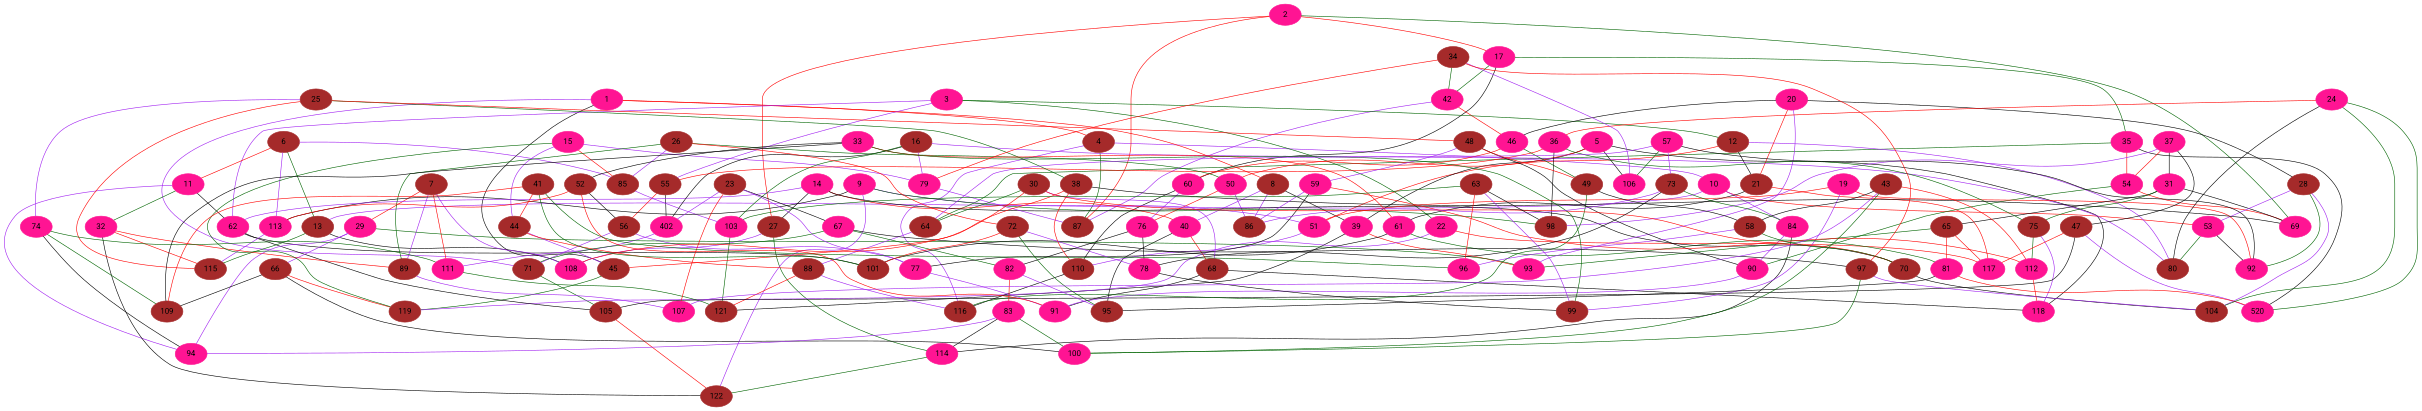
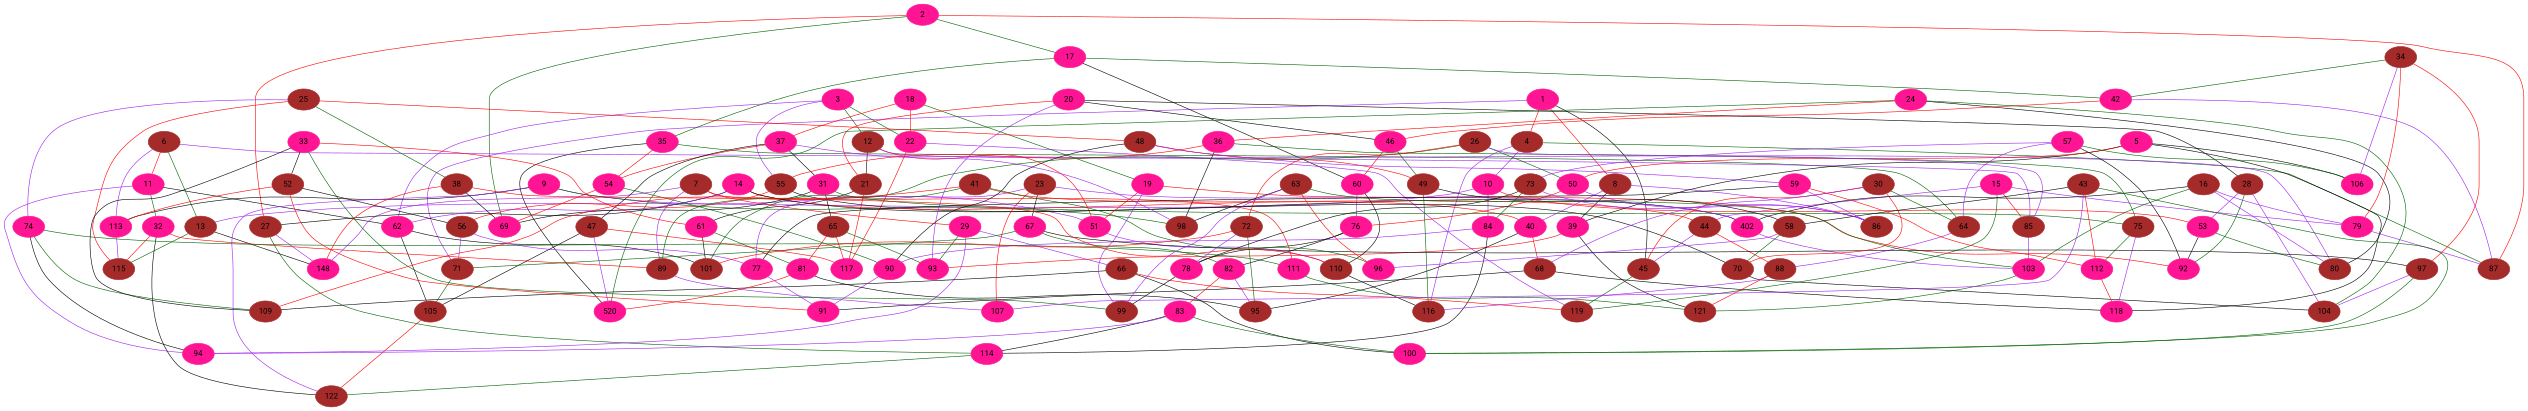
(1394, 29) -> (996, 36)
none -> (910, 100)
(516, 257) -> (1885, 260)
(571, 269) -> (323, 269)
